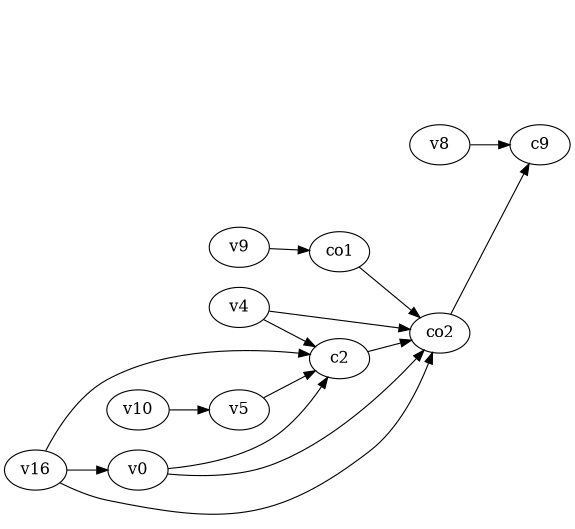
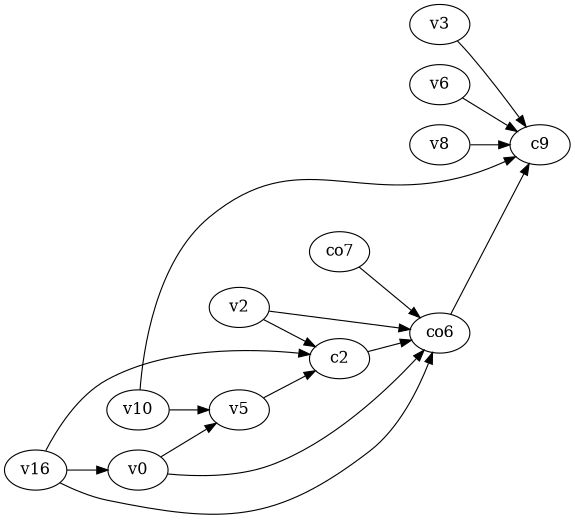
none -> (440, 25)
none -> (440, 85)
none -> (260, 188)
(239, 247) -> none
(340, 252) -> (340, 252)
(239, 307) -> (239, 307)
(440, 333) -> (440, 333)
(256, 447) -> (184, 443)
